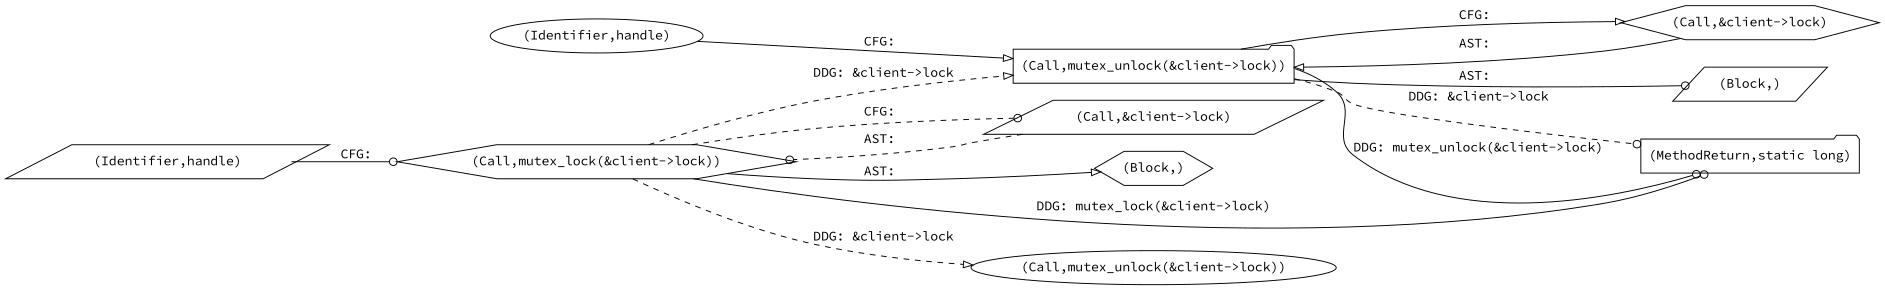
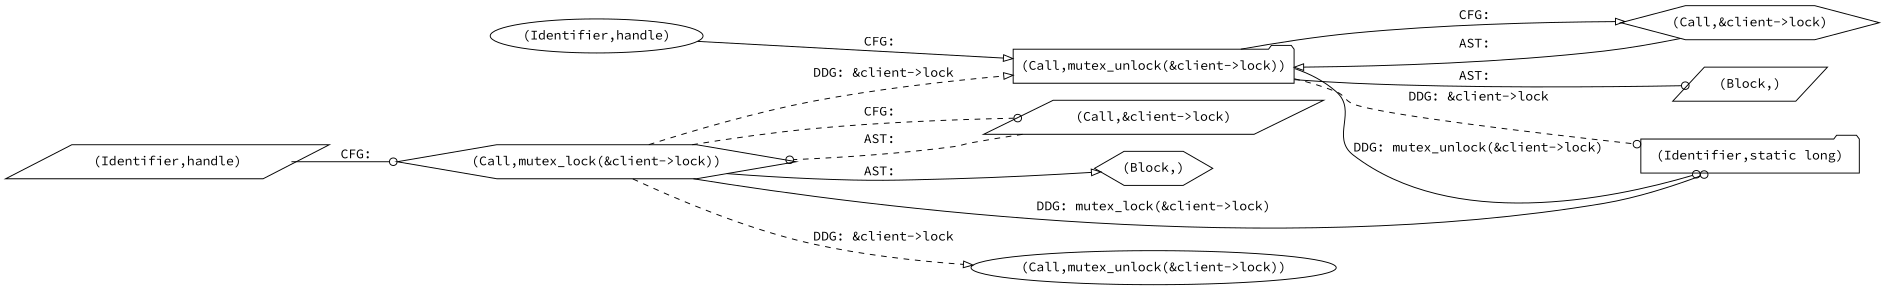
(1750, 156) -> (1750, 156)
